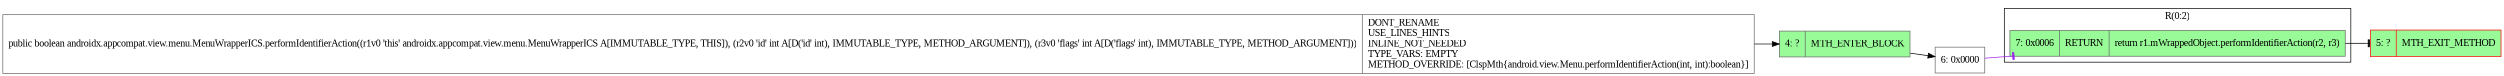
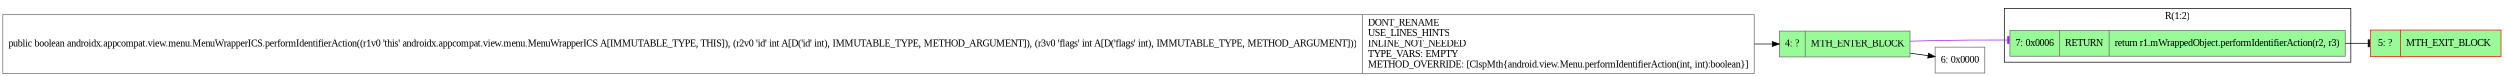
(2178, 16) -> (2178, 16)
(2449, 43) -> (2448, 43)
(1998, 57) -> (1958, 40)
